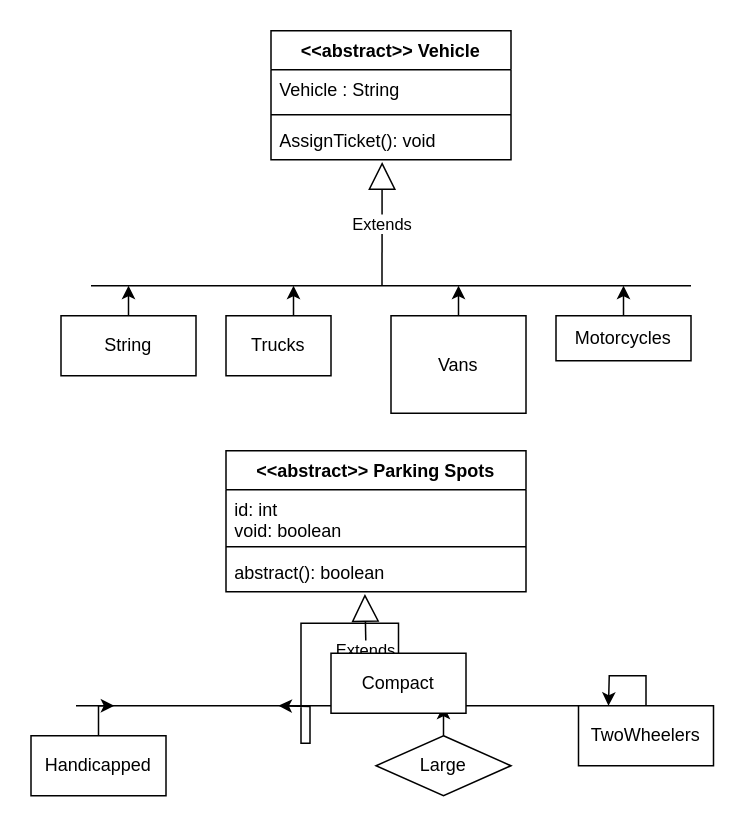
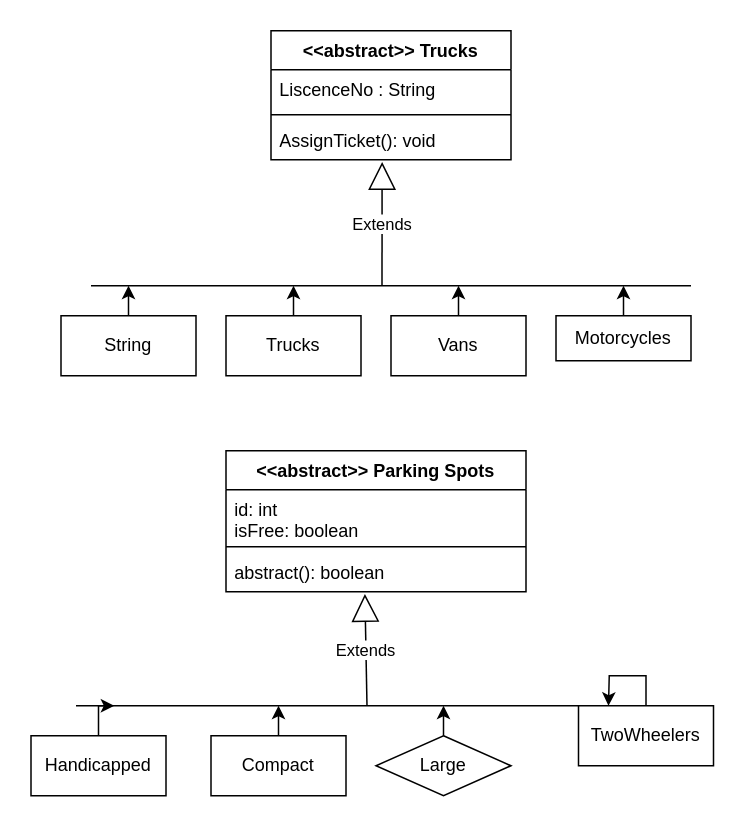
(391, 52) -> (391, 52)
(346, 91) -> (364, 91)
(278, 346) -> (293, 346)
(458, 365) -> (458, 346)
(291, 522) -> (301, 522)
(398, 683) -> (278, 766)
